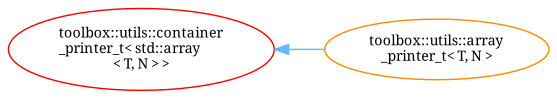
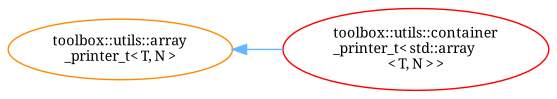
(307, 49) -> (265, 49)
